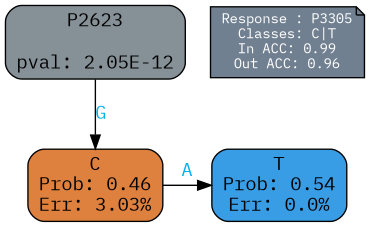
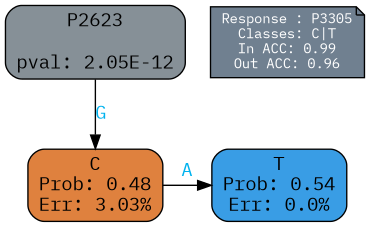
(95, 185) -> (95, 185)
